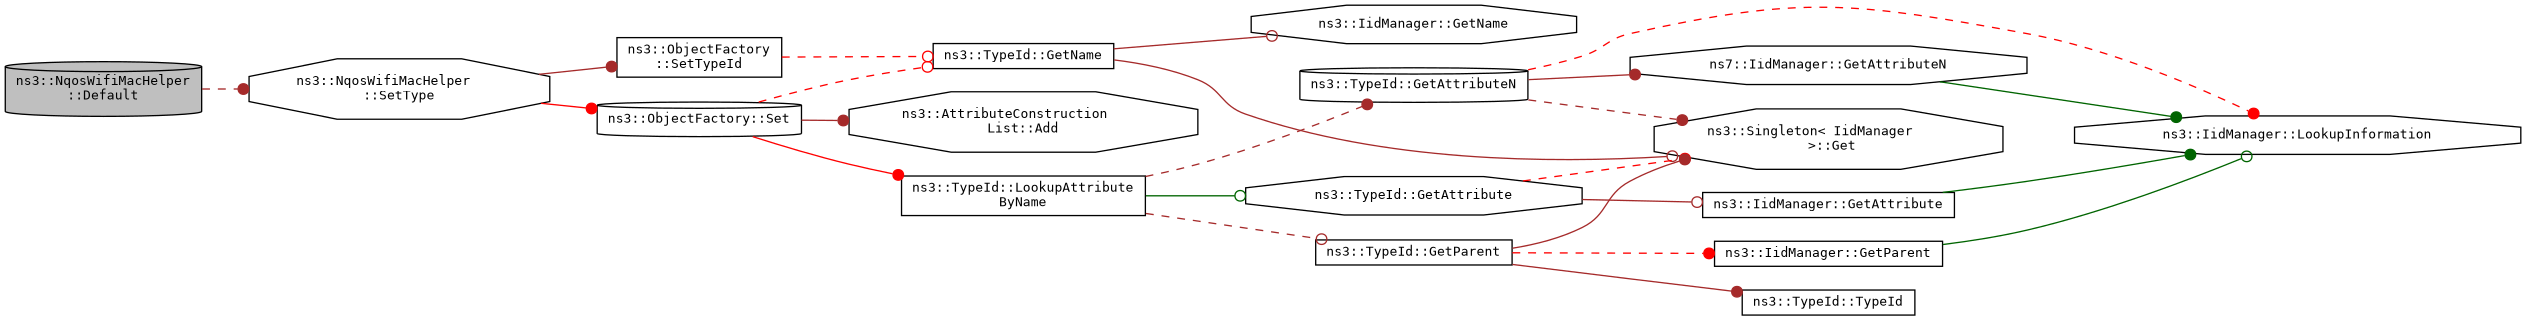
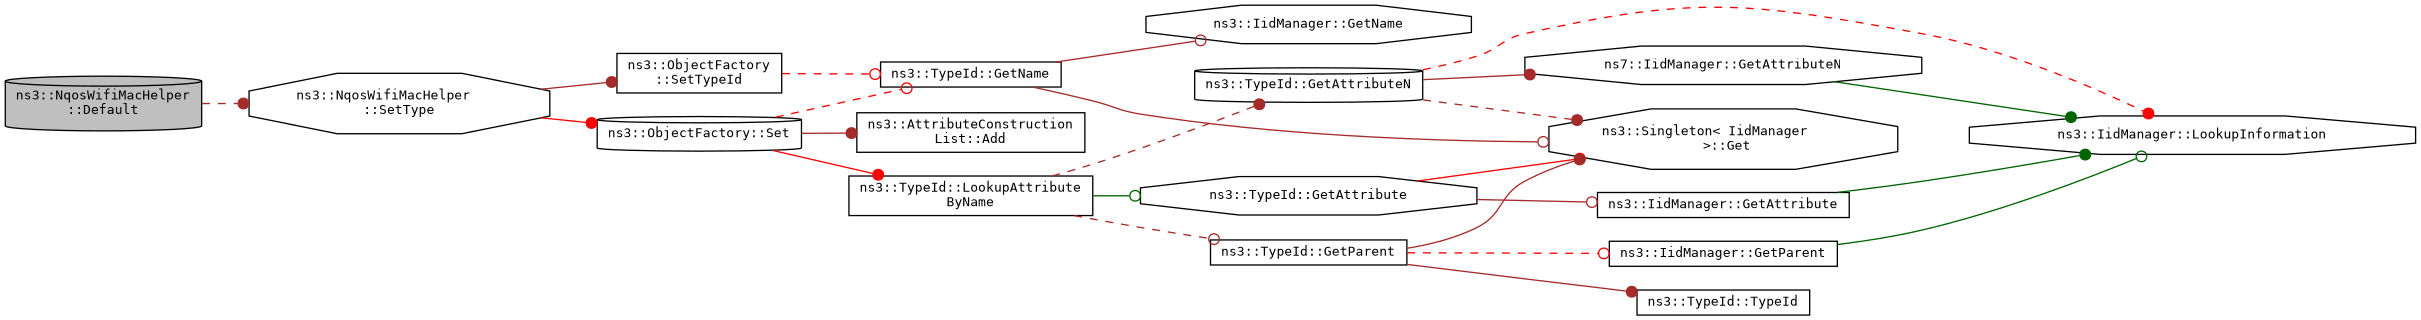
(1023, 122) -> (971, 133)
(1601, 170) -> (1496, 170)
(1608, 253) -> (1503, 253)
